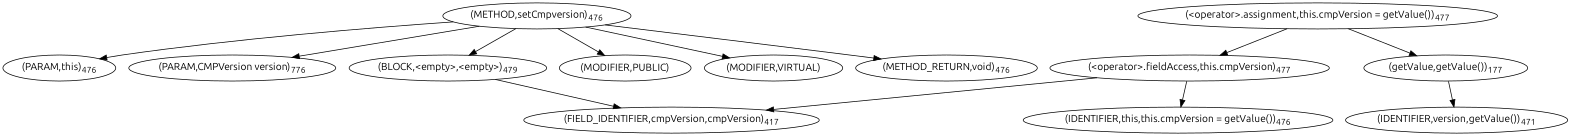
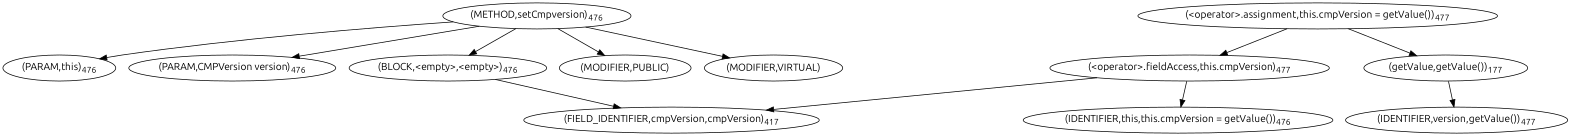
(298, 67) -> (298, 67)
(511, 67) -> (511, 67)
(946, 68) -> none
(1529, 119) -> (1529, 119)
